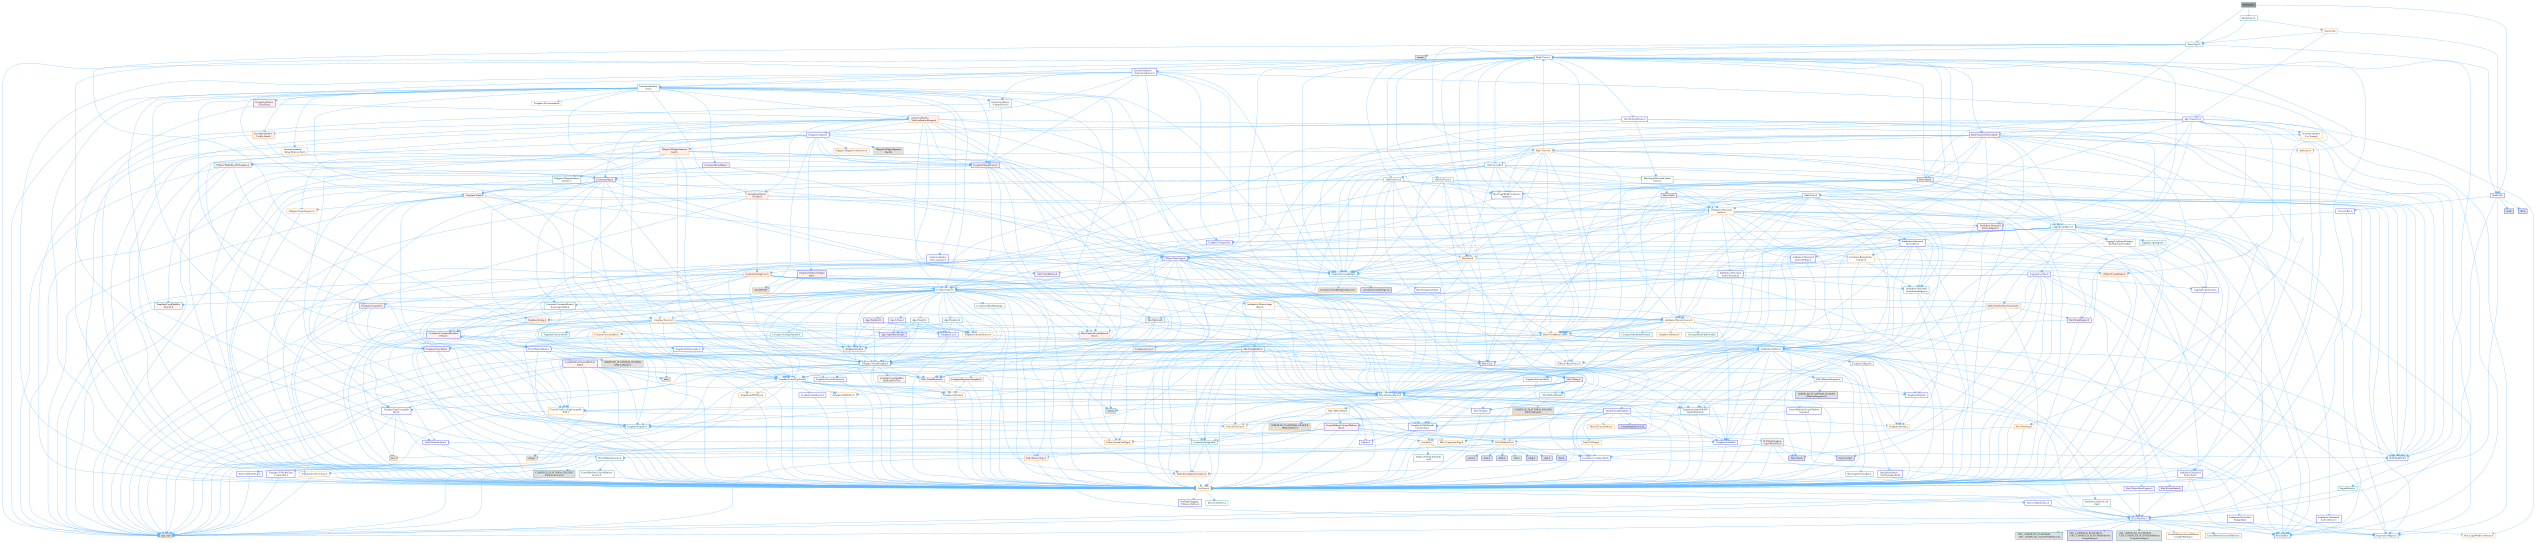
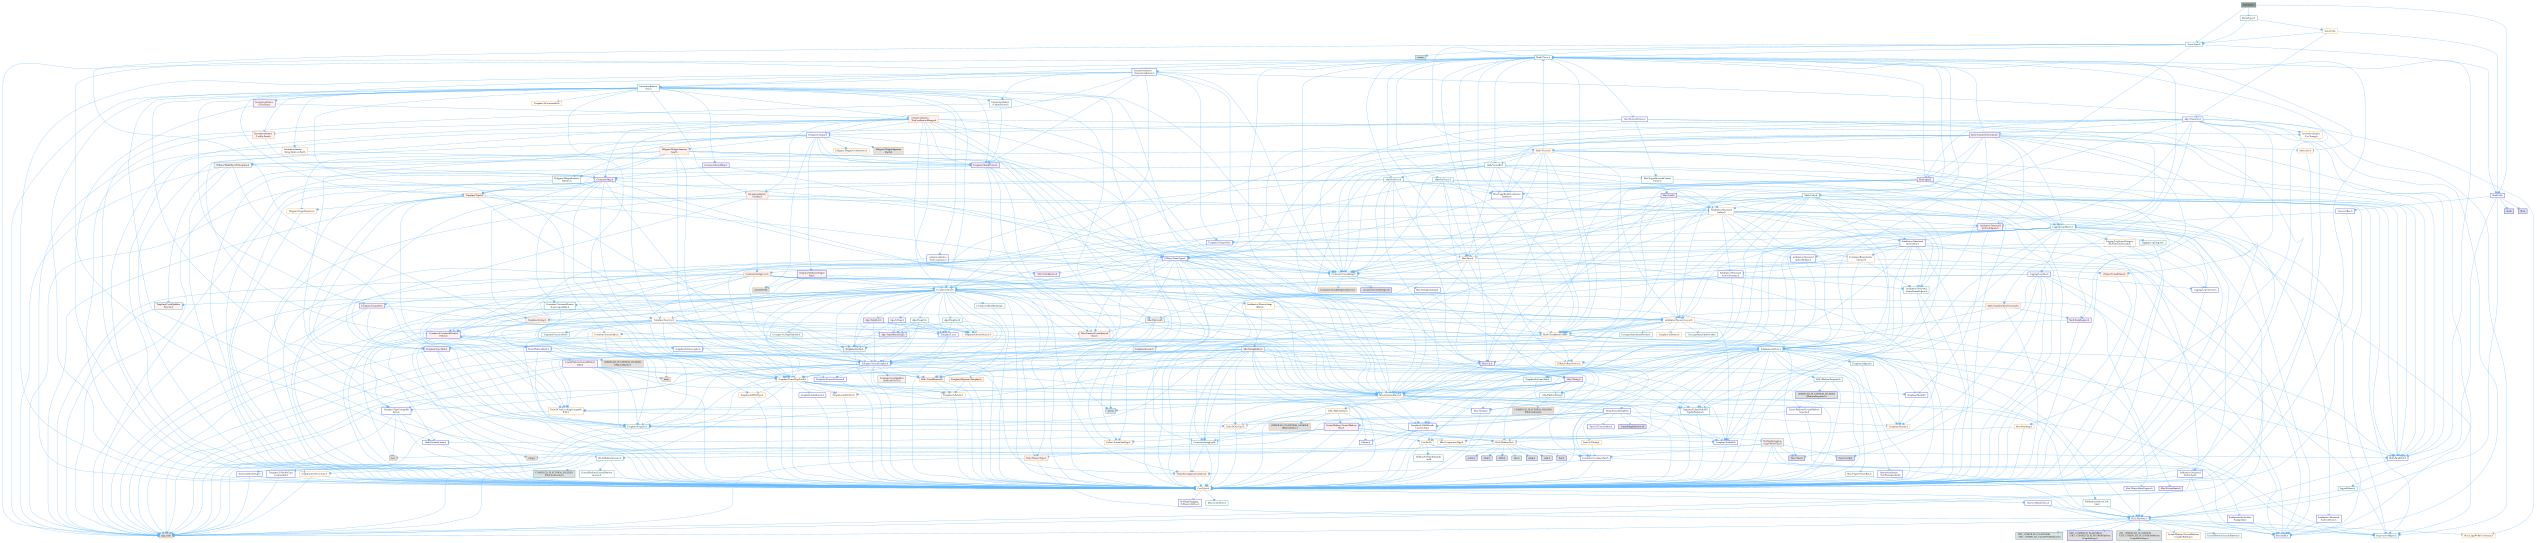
(1790, 61) -> (1794, 61)
(1872, 387) -> (1564, 486)
(582, 418) -> (462, 440)
(1601, 427) -> (1601, 427)
none -> (1234, 463)
none -> (2023, 466)
